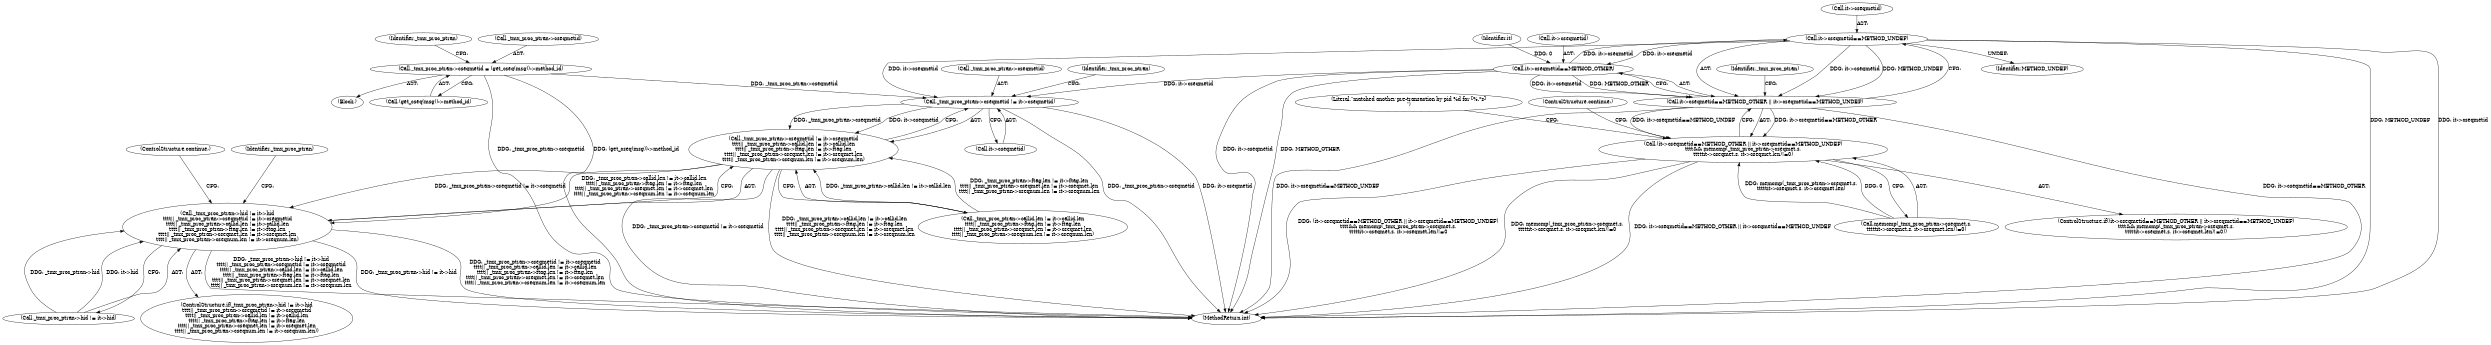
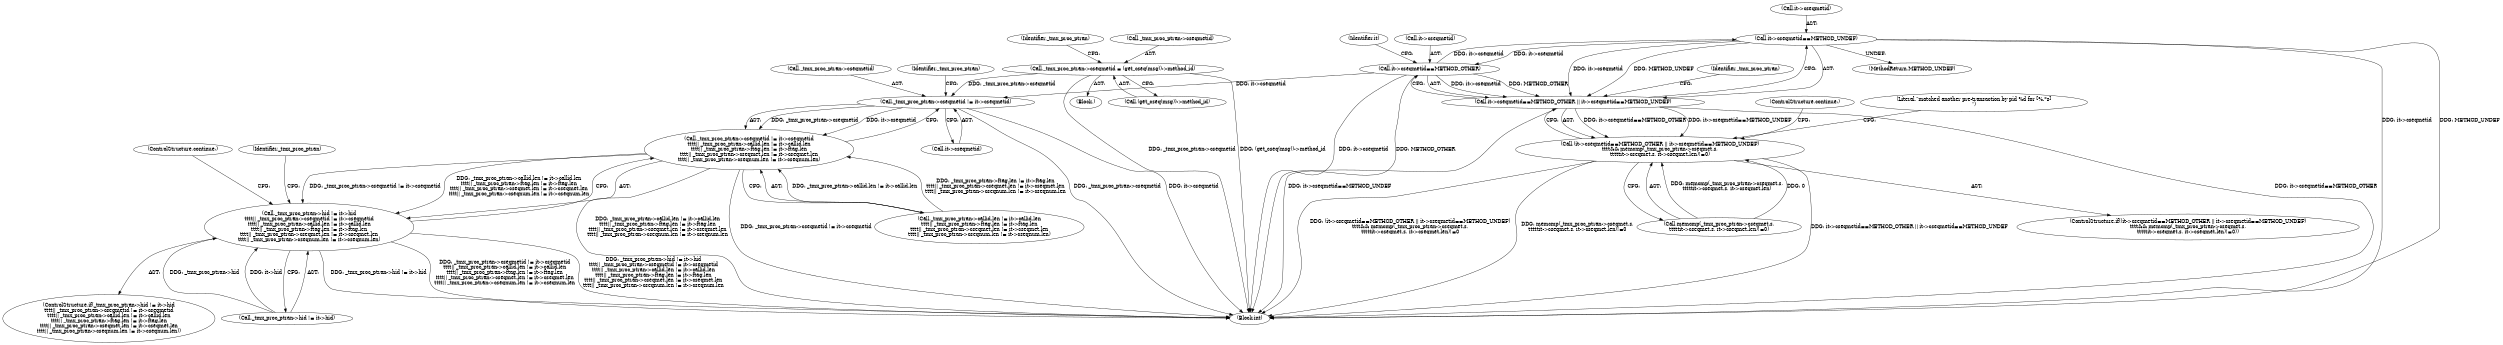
(1303, 52) -> none
(1543, 54) -> (1408, 54)
(2032, 69) -> (1912, 69)
(1226, 319) -> (1250, 319)
